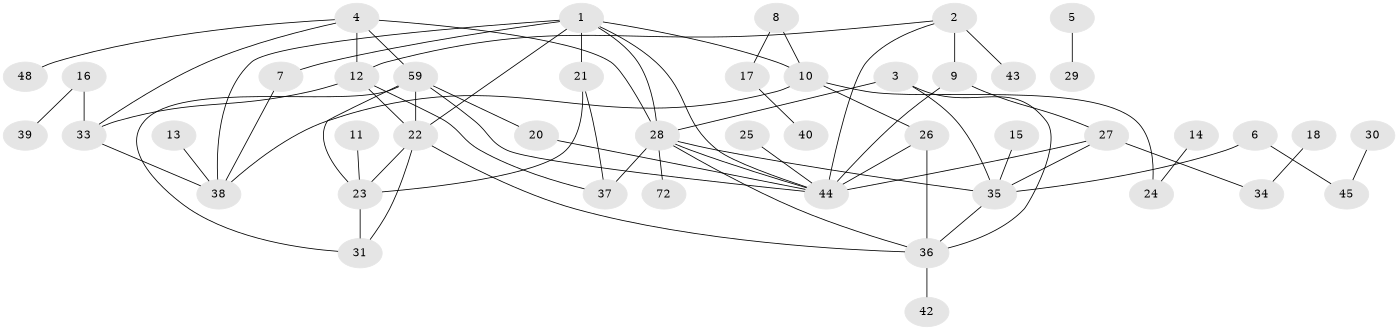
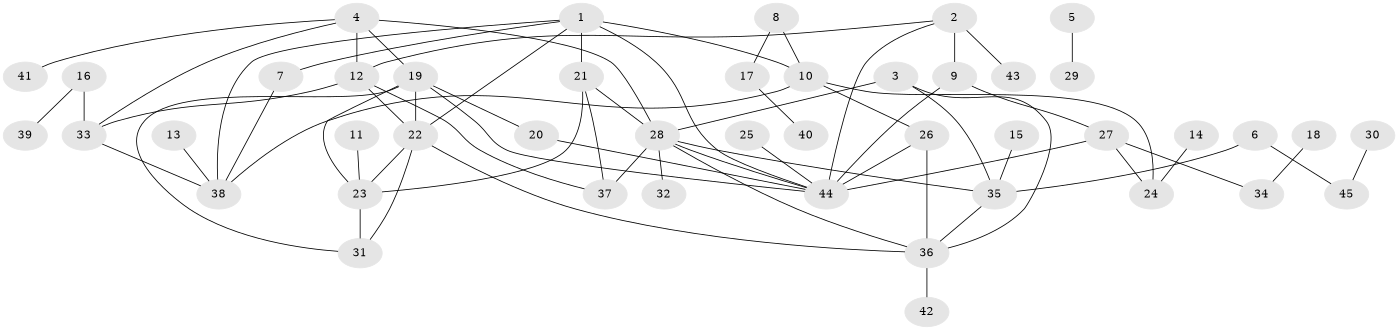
(640, 66) -> (612, 101)
(25, 77) -> (25, 77)
(416, 77) -> (416, 77)
(1053, 164) -> (1129, 165)
(664, 194) -> (664, 194)
